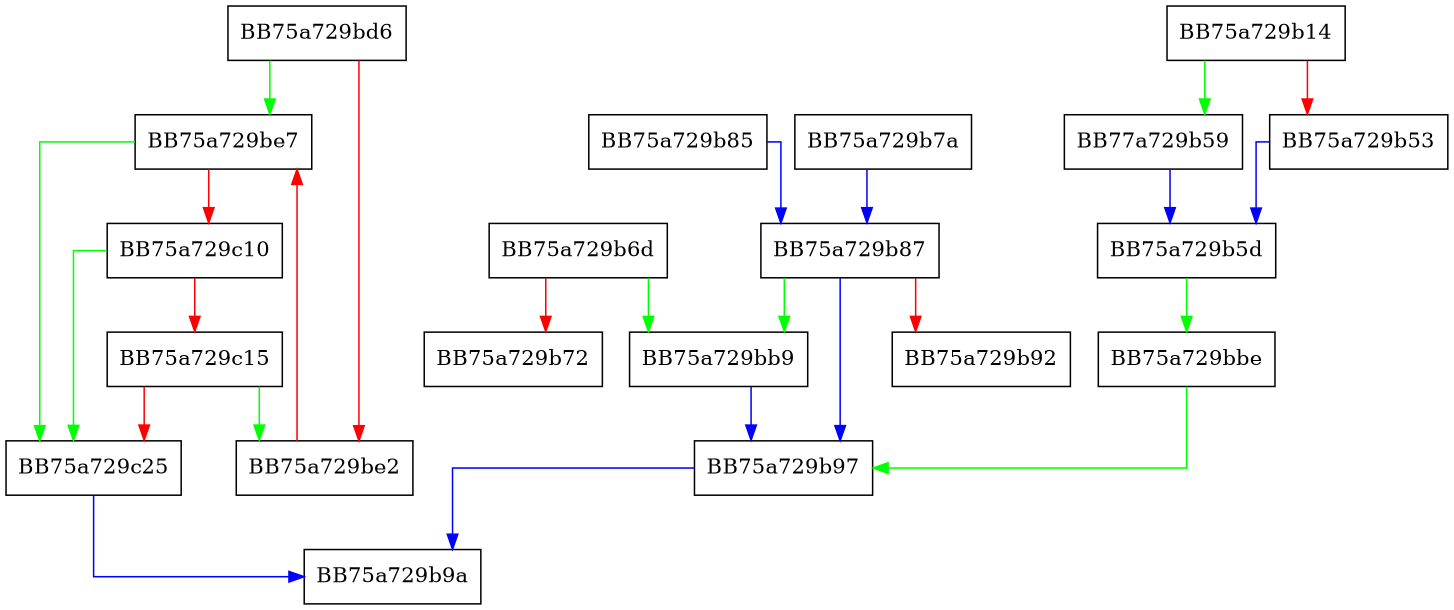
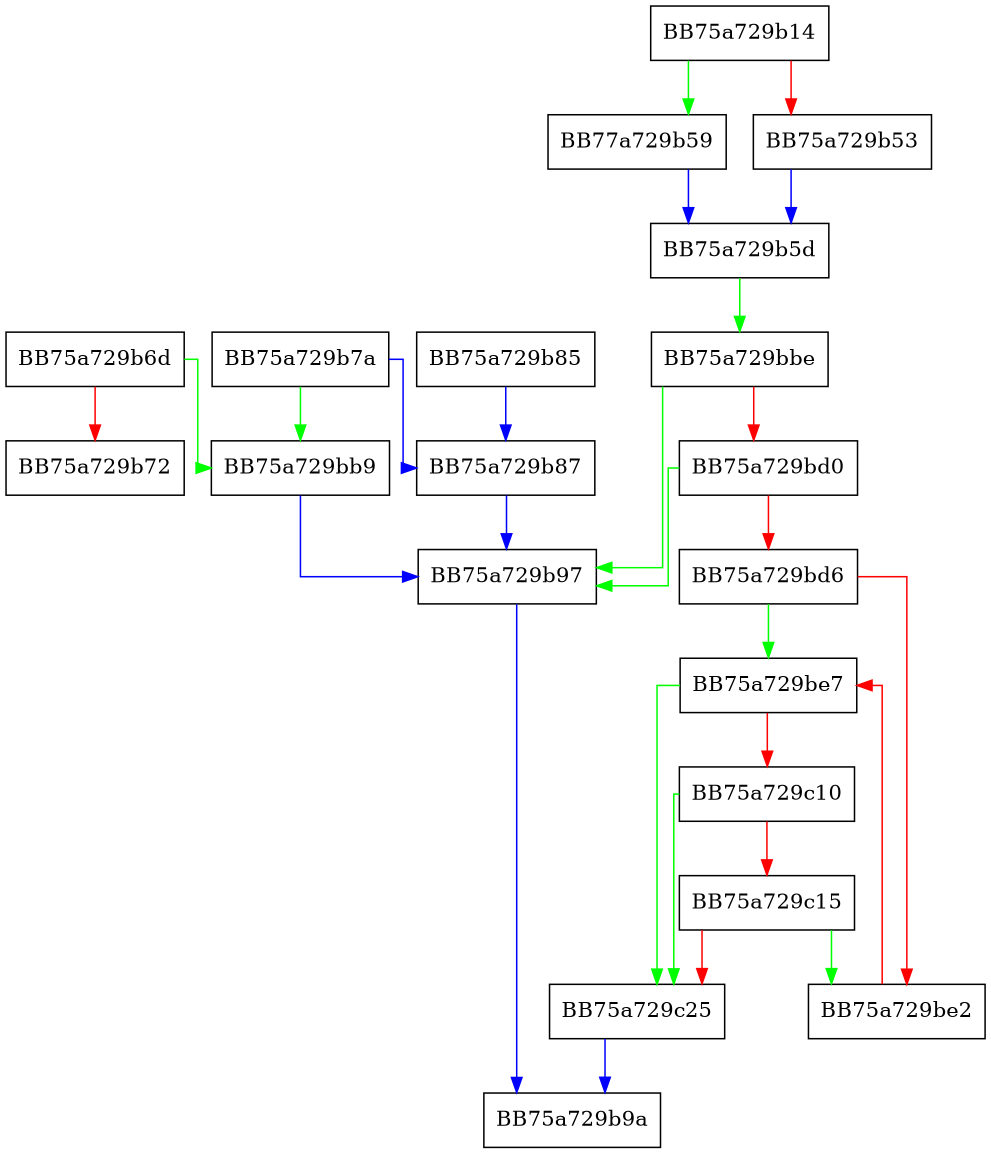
(784, 297) -> (300, 406)
(981, 359) -> none
none -> (768, 468)
